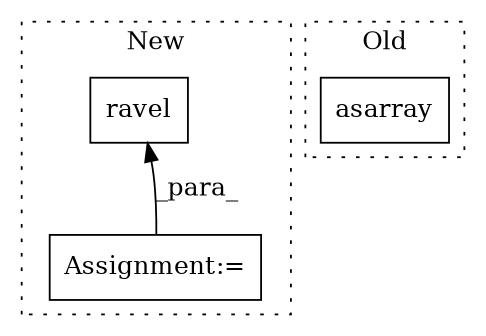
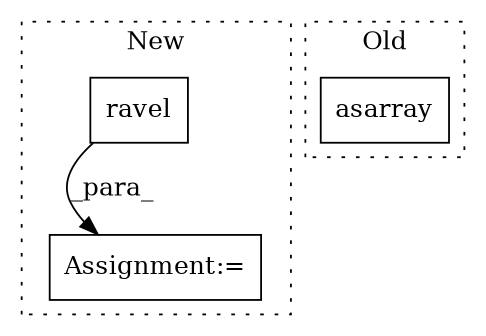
(156, 198) -> (68, 181)
